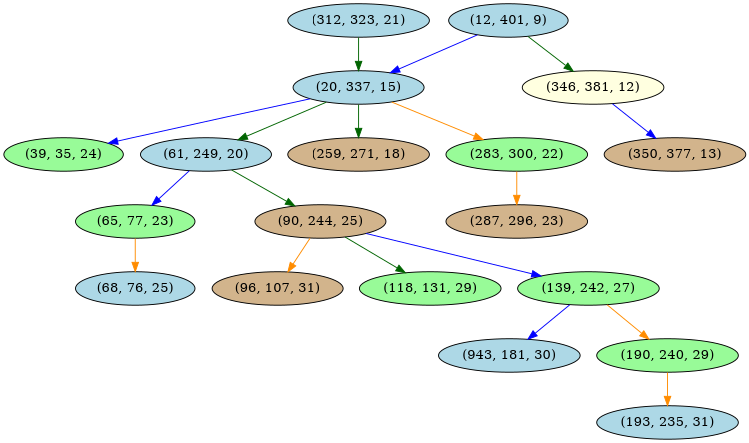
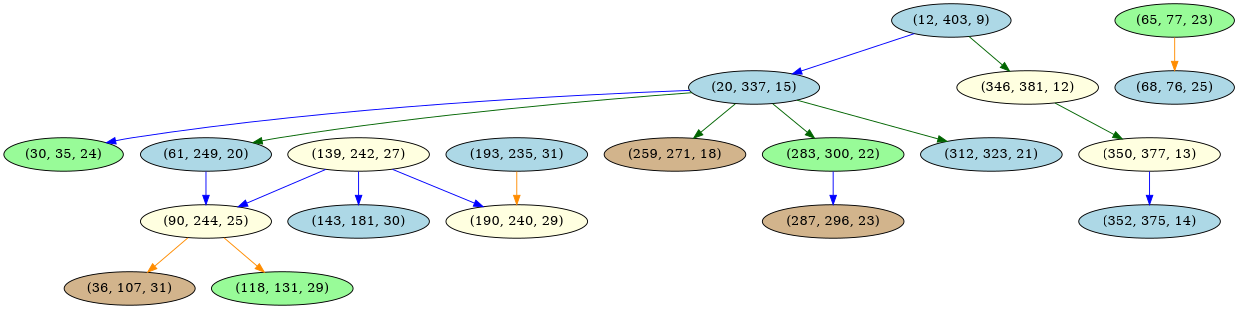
(508, 20) -> (951, 20)
(359, 49) -> (868, 120)
(630, 118) -> (1084, 119)
(433, 119) -> (790, 118)
(64, 154) -> (64, 154)
(675, 154) -> (1150, 154)
(517, 183) -> (833, 183)
(174, 185) -> none
(259, 186) -> (206, 183)
(320, 221) -> (206, 221)
none -> (1150, 221)
(371, 252) -> (241, 252)
(449, 254) -> (286, 186)
(278, 288) -> (130, 288)
(588, 288) -> (359, 154)
(624, 319) -> (433, 186)
(509, 355) -> (359, 221)
(668, 355) -> (517, 221)
(668, 384) -> (517, 183)
